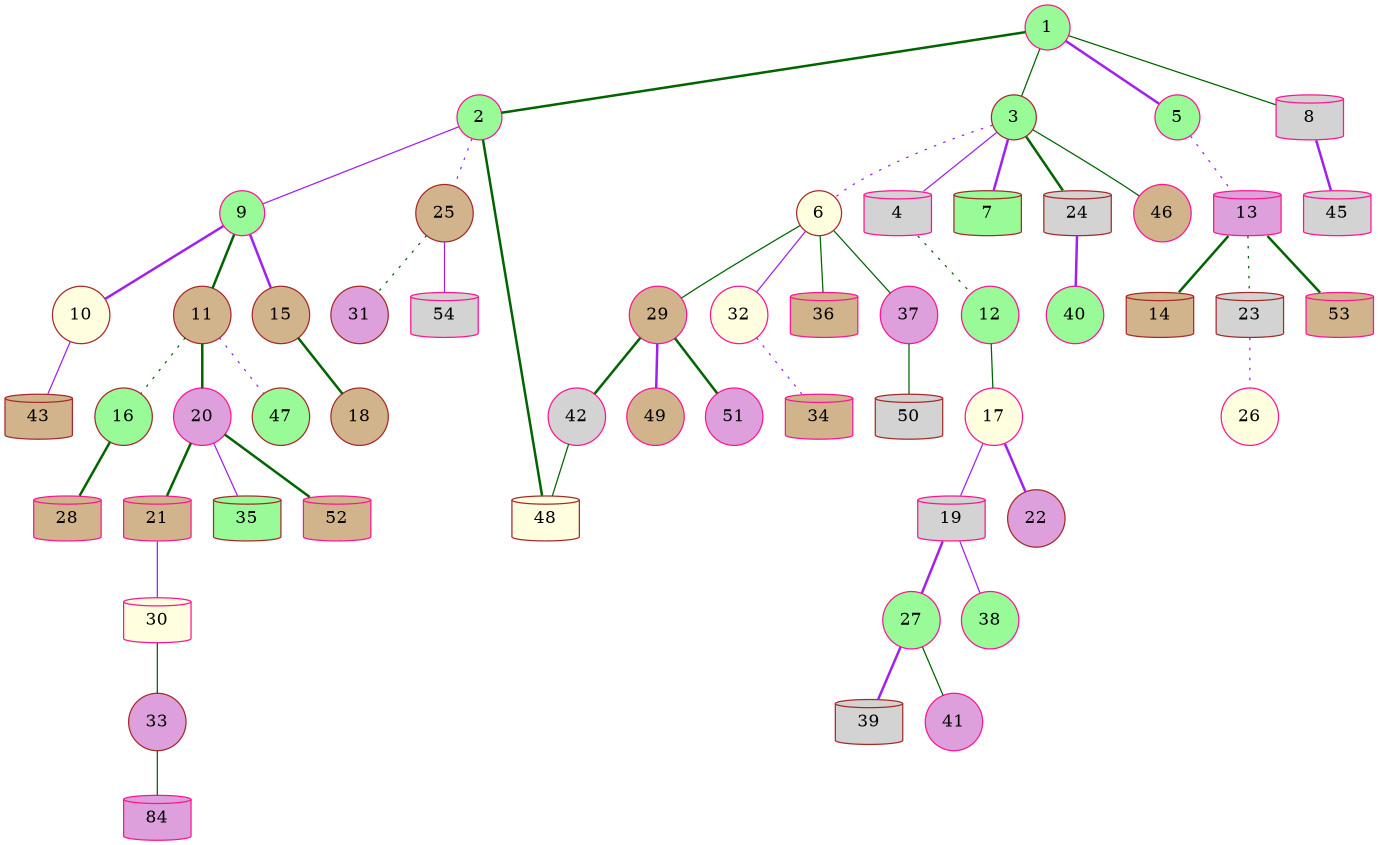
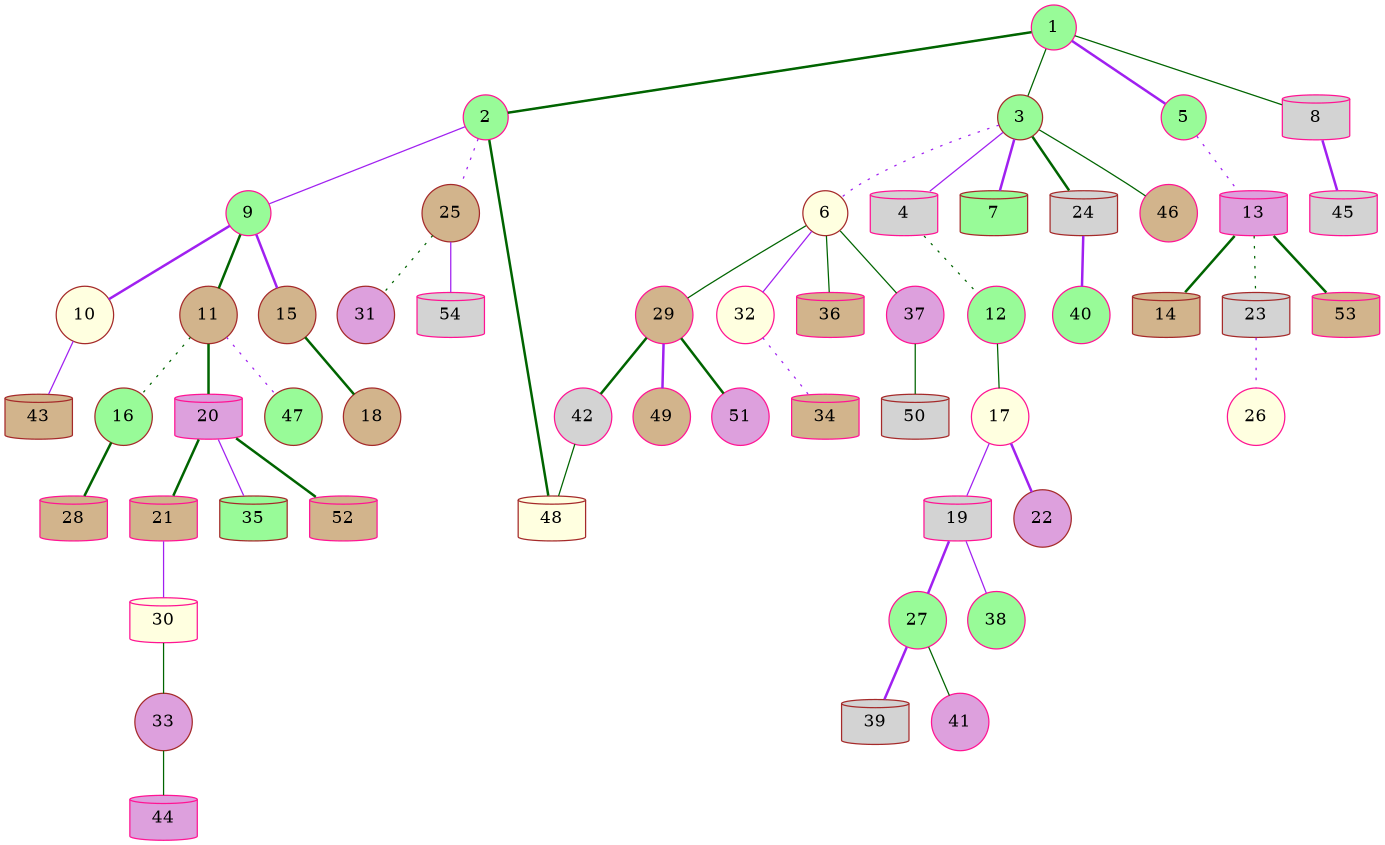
(202, 417) -> (209, 417)
(157, 818) -> (164, 818)
